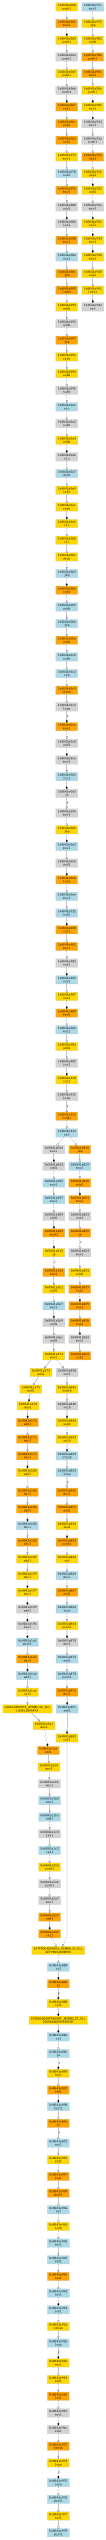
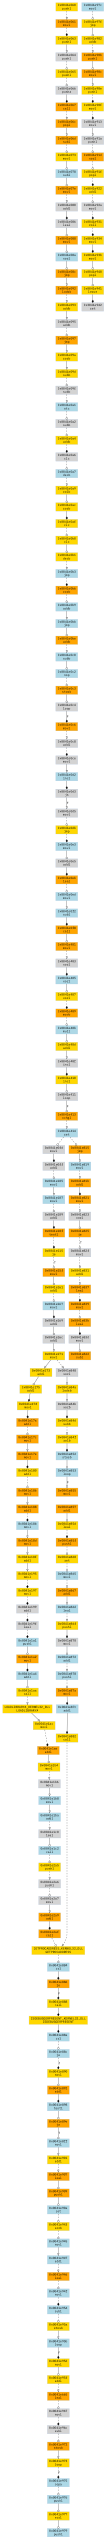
(67, 1500) -> none
